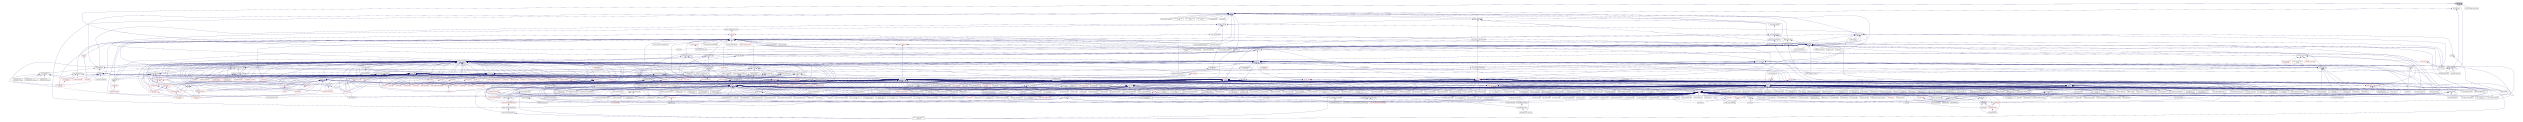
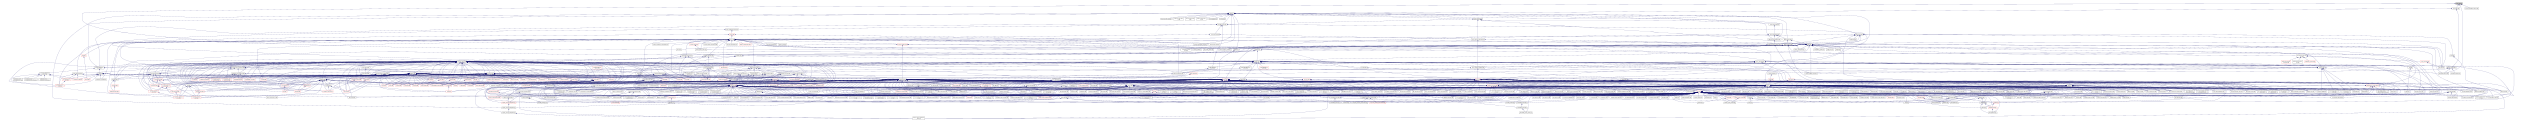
(1772, 76) -> (1771, 77)
